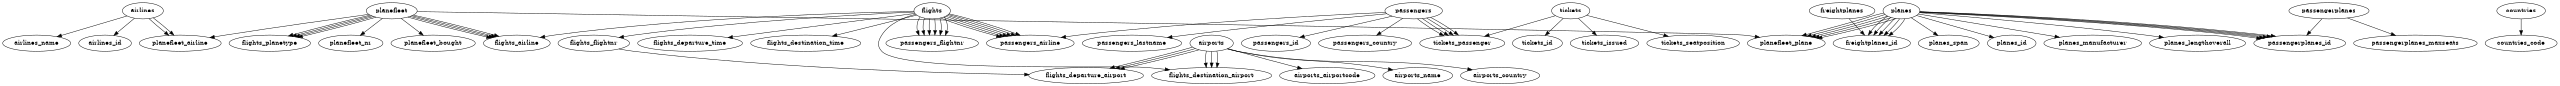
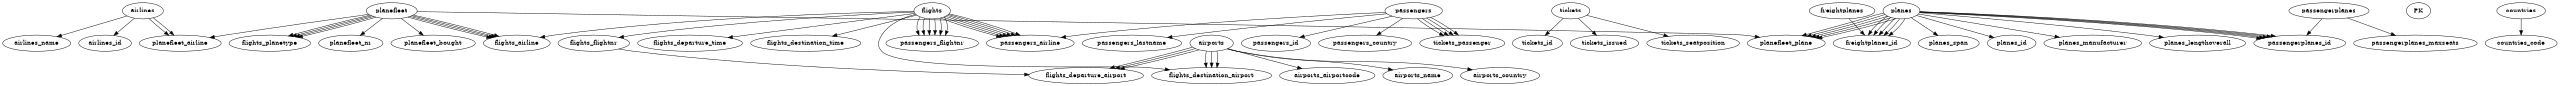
none -> (2419, 11)
(1522, 25) -> none
